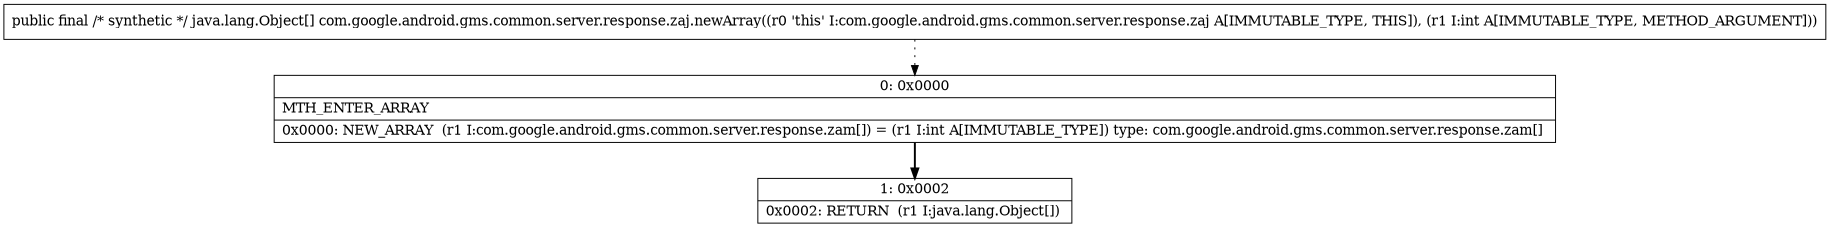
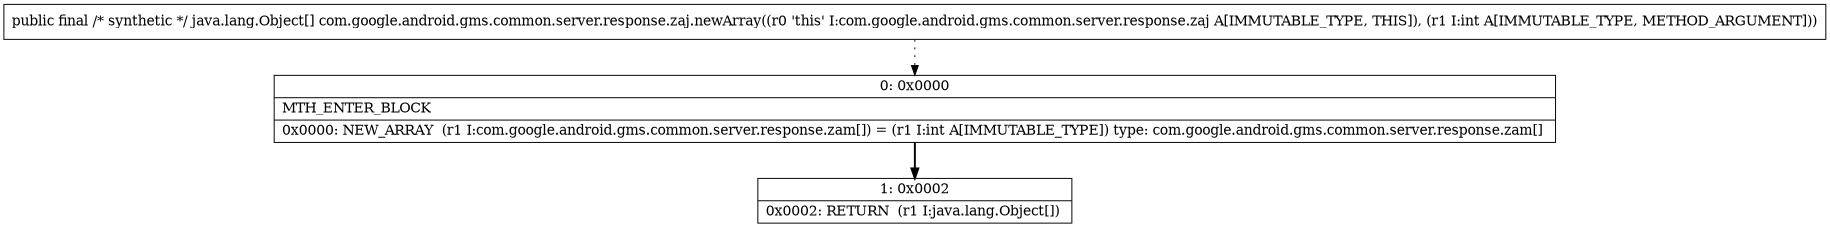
(355, 108) -> (357, 108)
